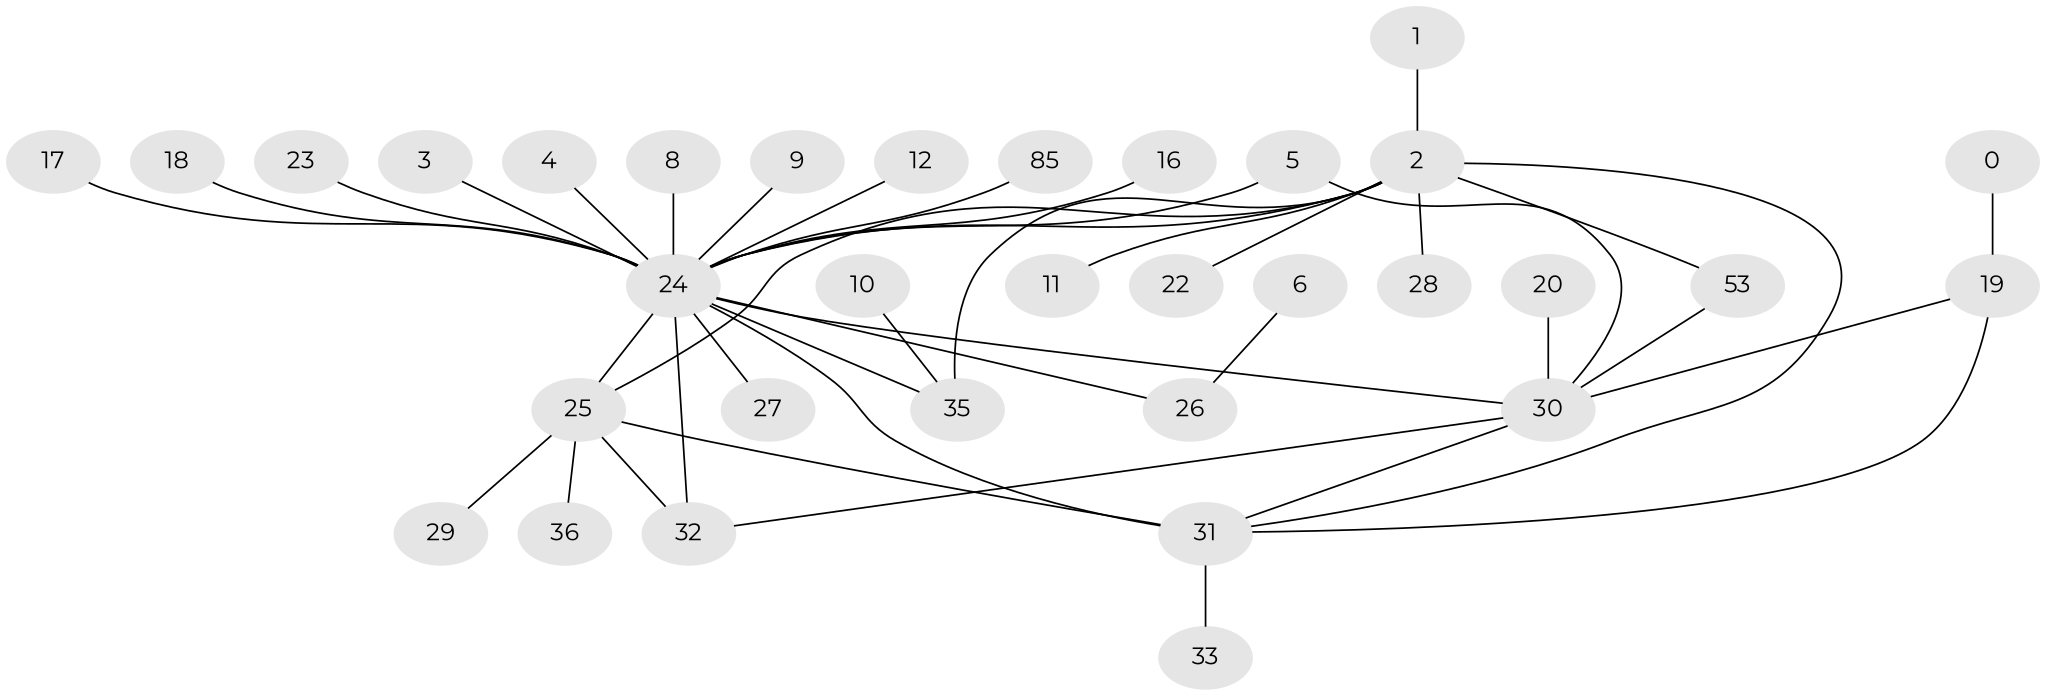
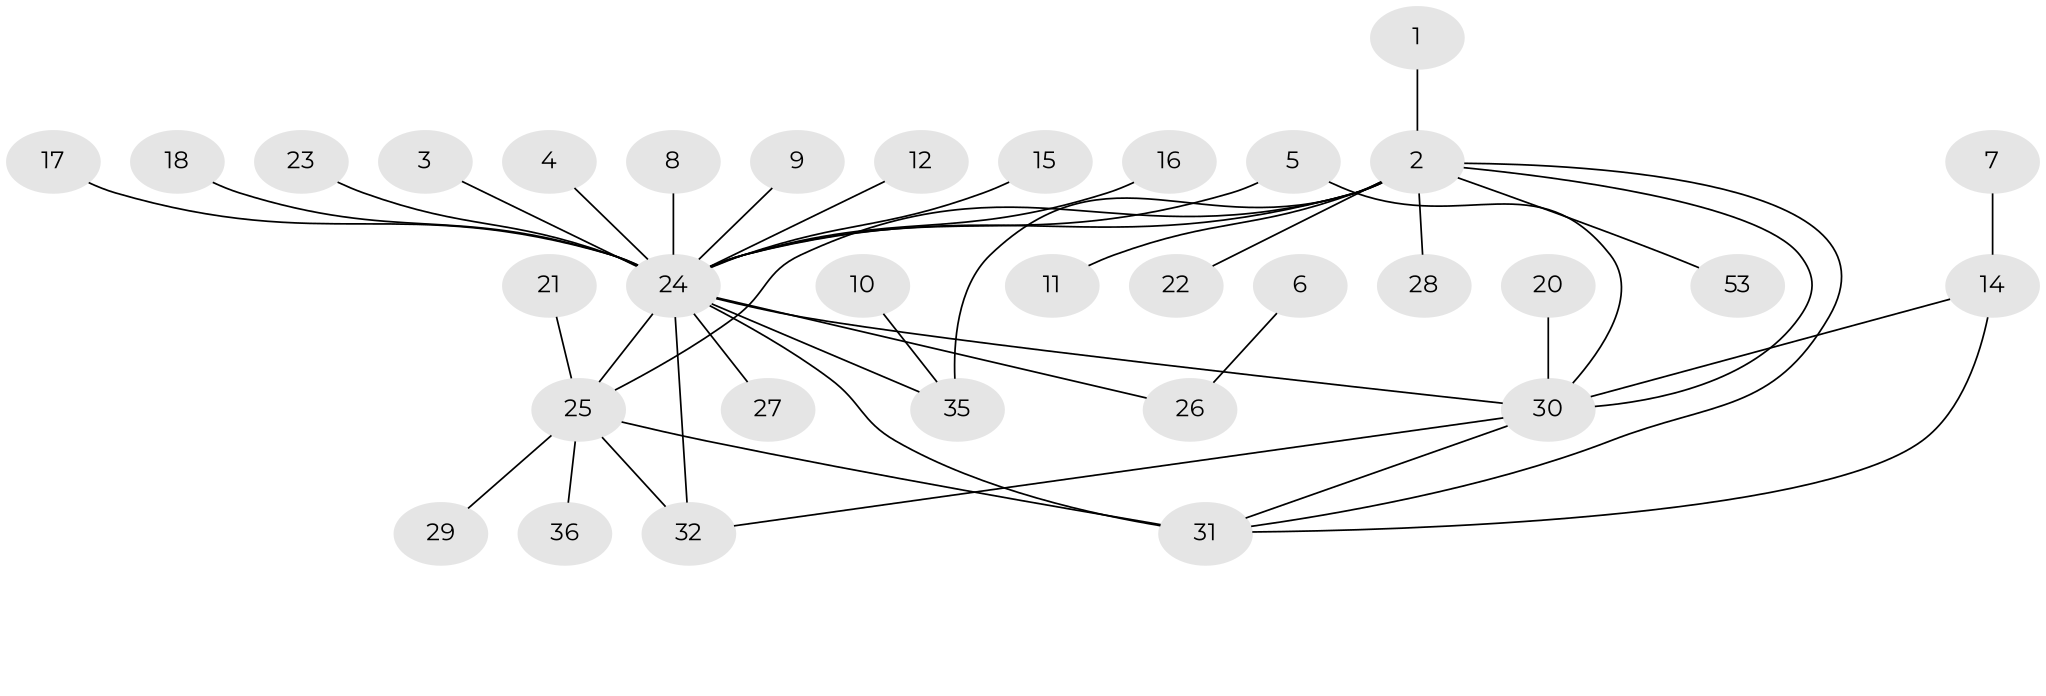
(1045, 162) -> (1045, 162)
(1993, 162) -> (1993, 162)
none -> (549, 286)
(1993, 286) -> (1993, 286)
(1643, 348) -> (1779, 238)
(1206, 658) -> none
